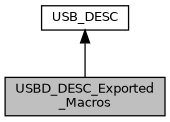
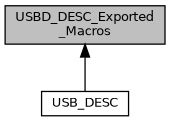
(85, 60) -> (85, 74)
